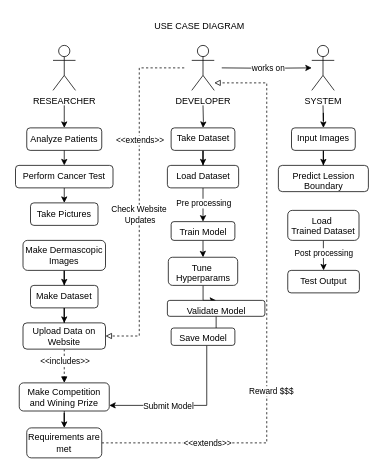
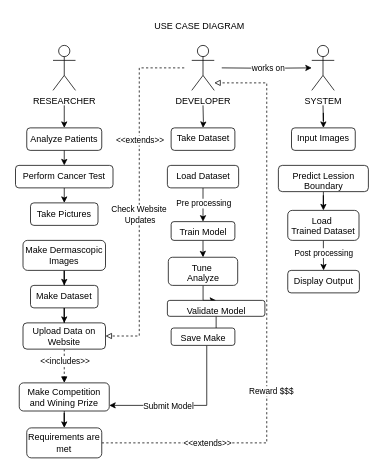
(203, 160) -> none
(323, 160) -> none
none -> (323, 204)
(203, 274) -> (203, 274)
(324, 281) -> (324, 281)
(203, 339) -> (203, 339)
